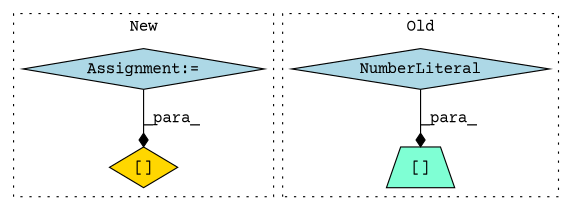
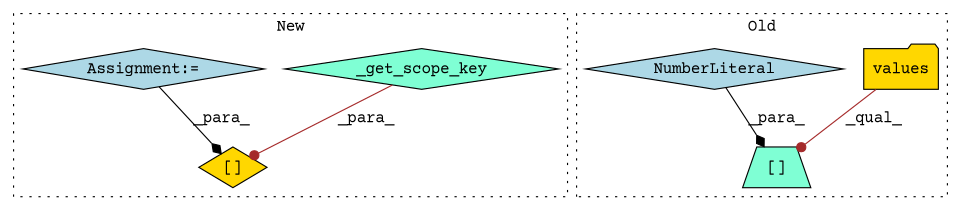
none -> (422, 69)
none -> (901, 69)
